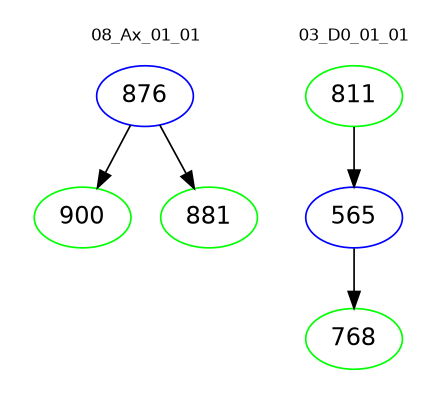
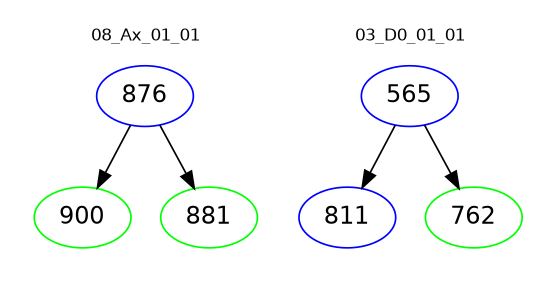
(354, 96) -> (347, 218)
(354, 149) -> (383, 149)
(354, 339) -> (474, 218)
